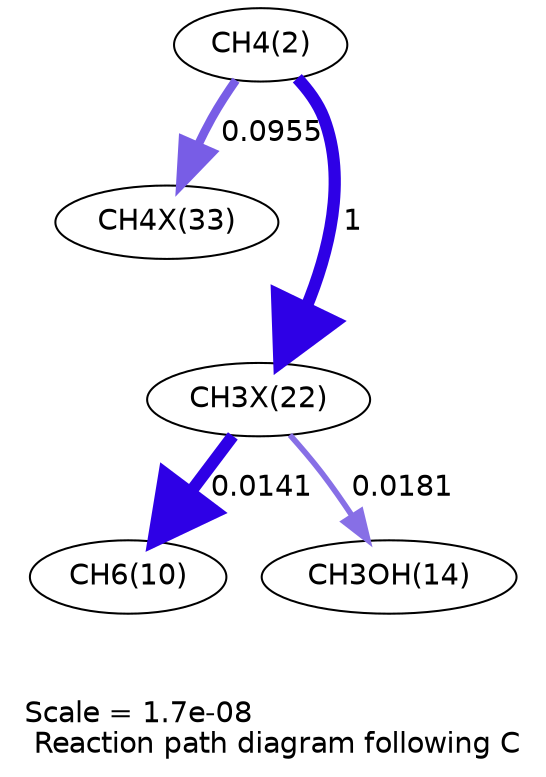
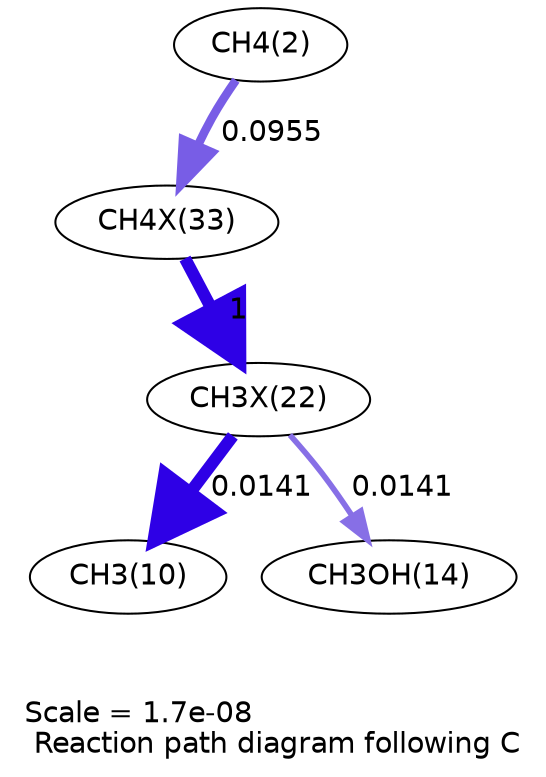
(335, 190) -> (198, 283)
(398, 488) -> (398, 488)
(128, 577) -> (128, 577)
